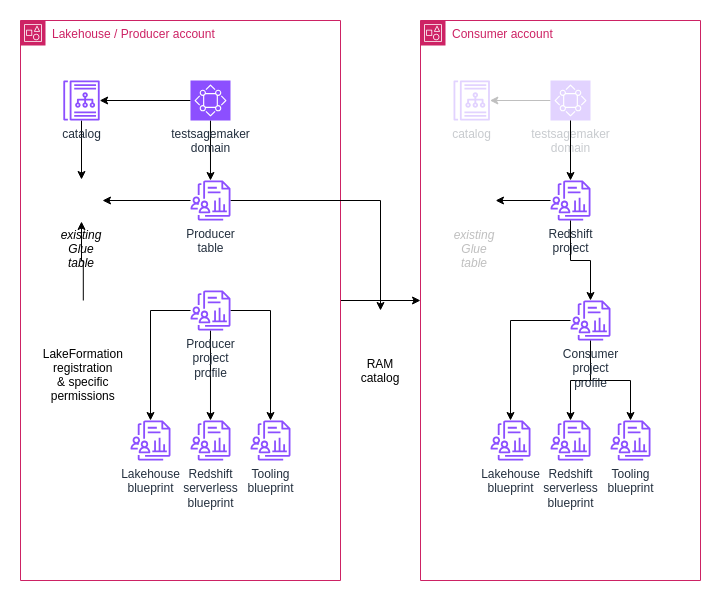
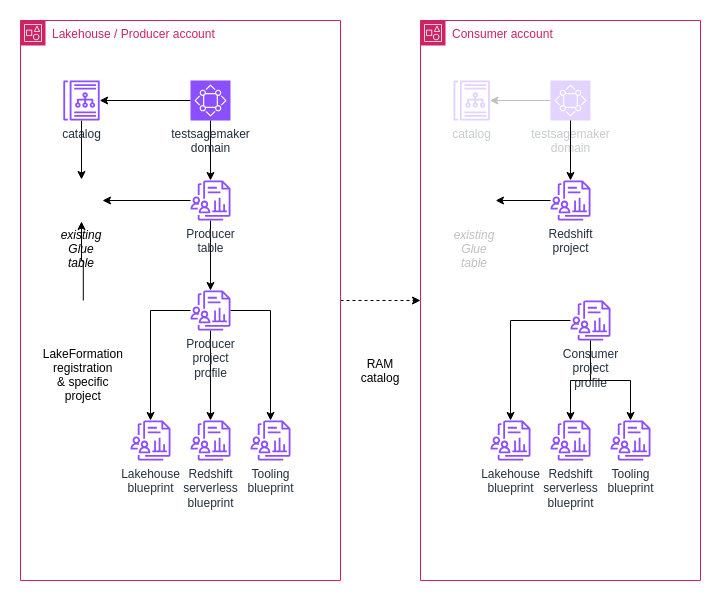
(356, 201) -> (210, 252)
(577, 261) -> none
(378, 301) -> (378, 301)
(83, 354) -> (83, 354)
